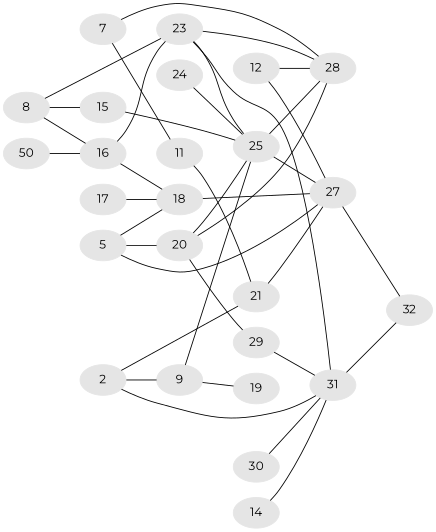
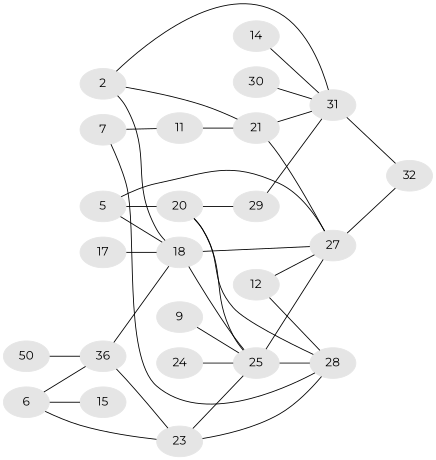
(26, 108) -> (26, 402)
(181, 125) -> (215, 309)
(103, 154) -> (103, 356)
(301, 186) -> (295, 117)
(141, 380) -> (141, 168)
(256, 389) -> none
